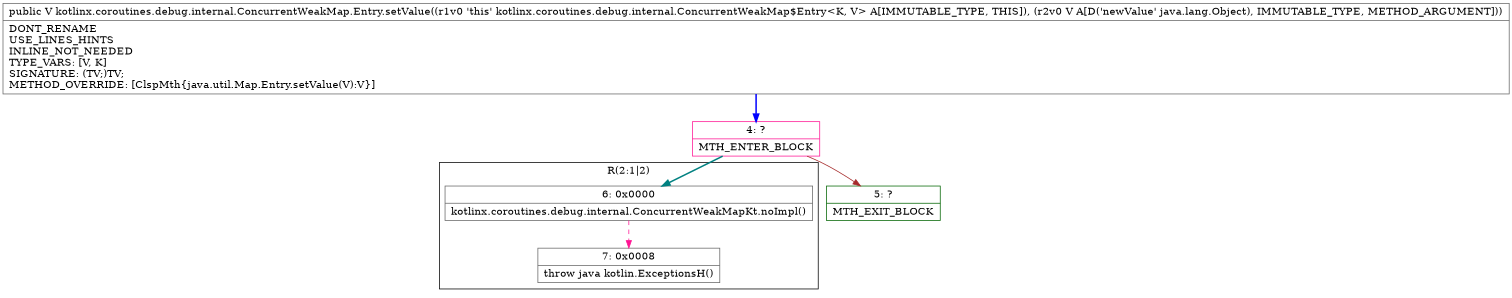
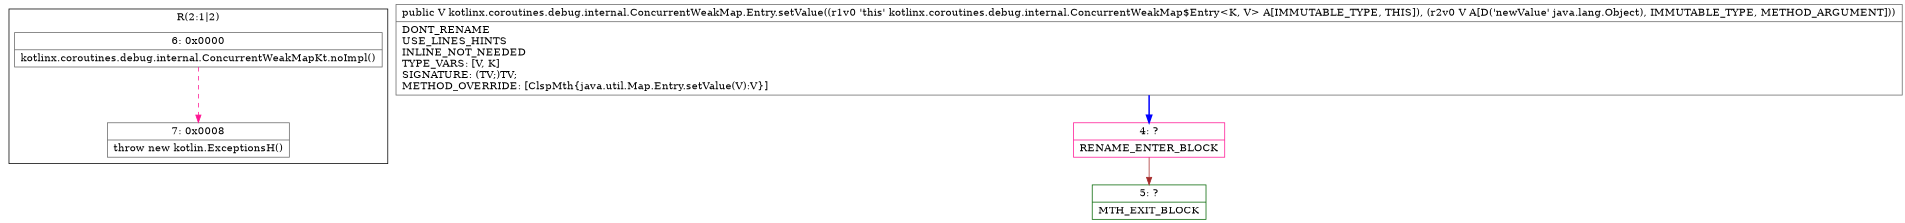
(756, 147) -> (1149, 148)
(696, 169) -> none
(629, 274) -> (198, 148)
